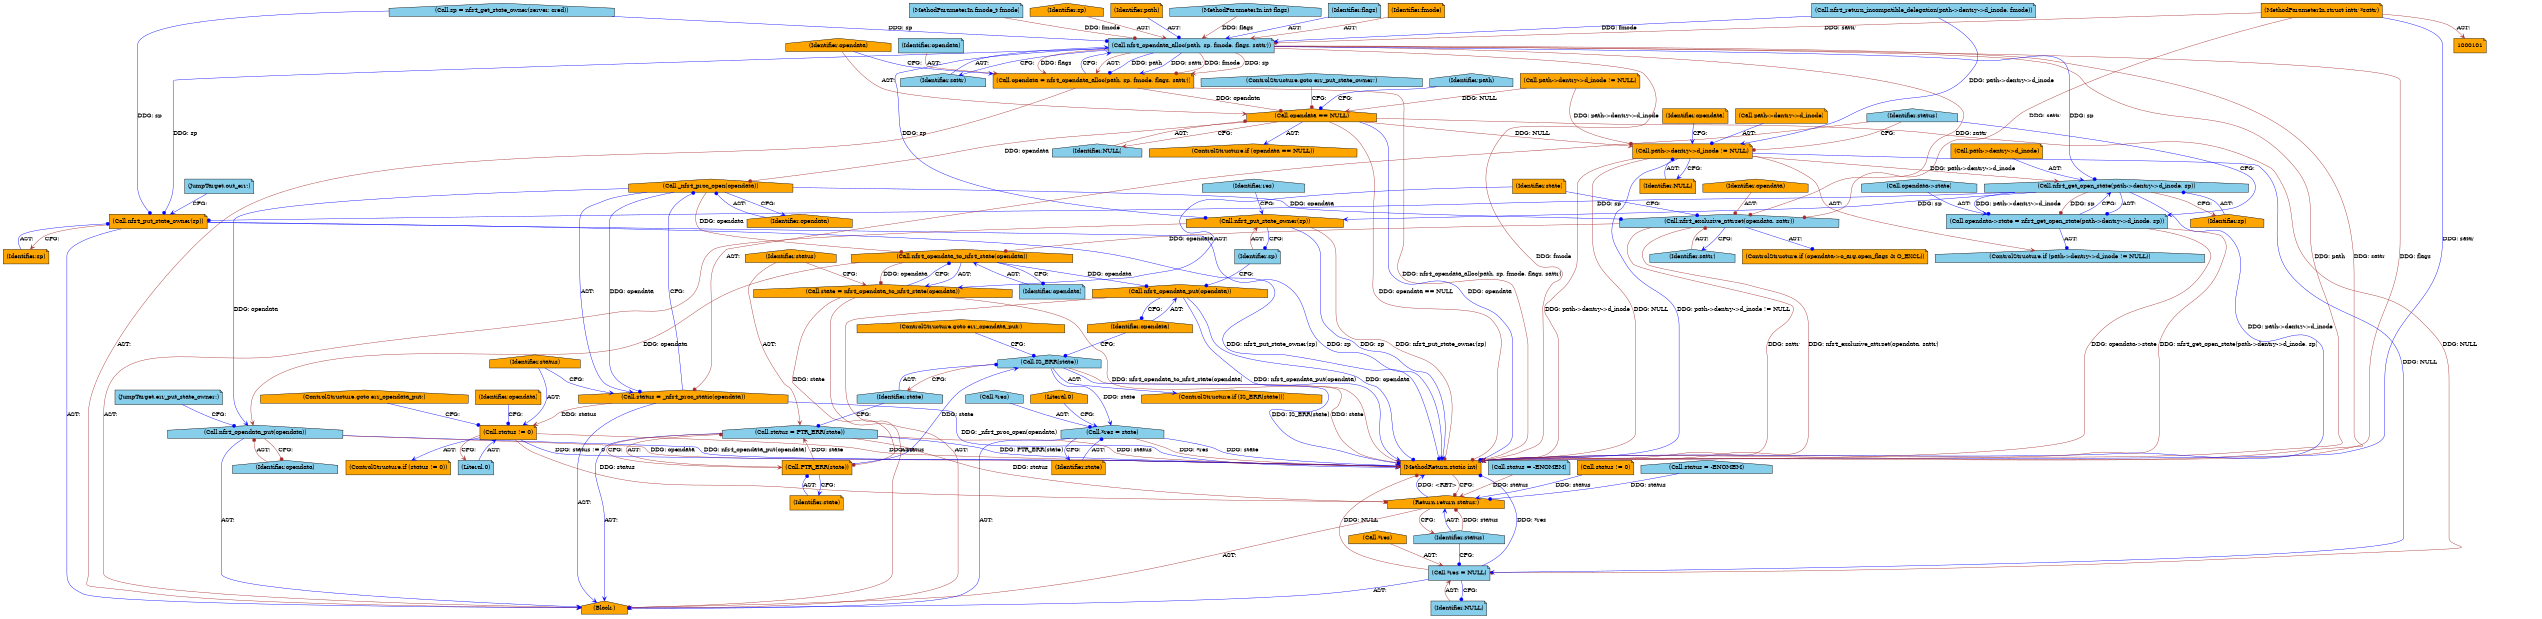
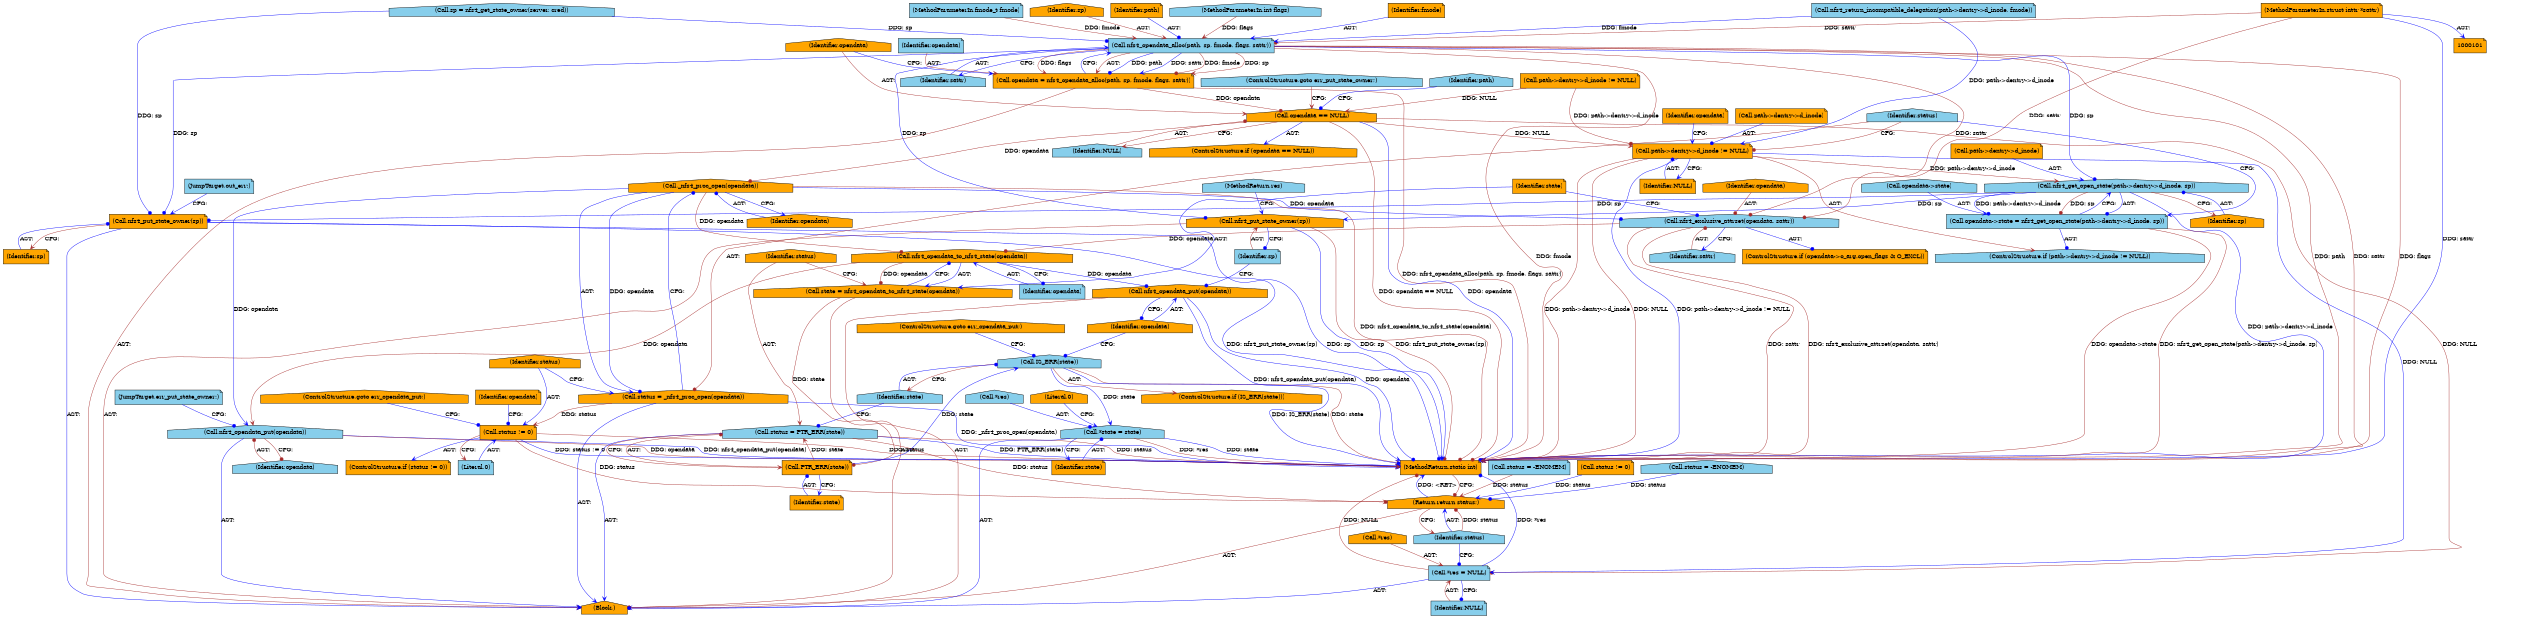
(1355, 11) -> none
(2424, 19) -> (2424, 19)
(1068, 29) -> (1068, 29)
(1322, 29) -> (1322, 29)
(1312, 96) -> (1312, 96)
(1254, 186) -> (1254, 186)
(1110, 388) -> (1110, 388)
(1175, 389) -> (1355, 241)
(683, 397) -> (683, 397)
(1112, 432) -> (1112, 432)
